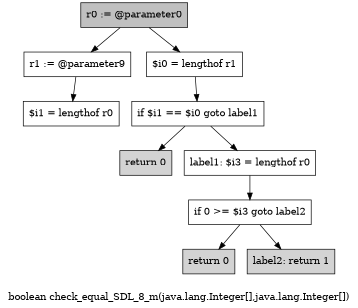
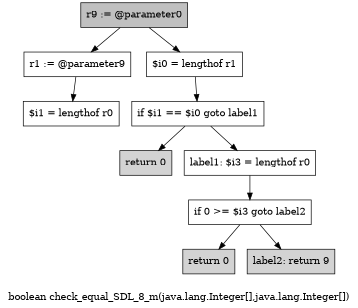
(134, 15) -> (134, 15)
(291, 262) -> (291, 262)
